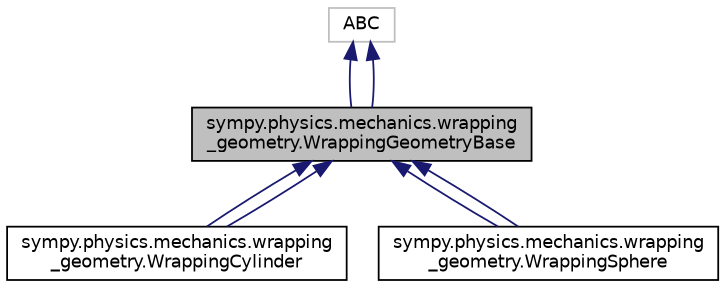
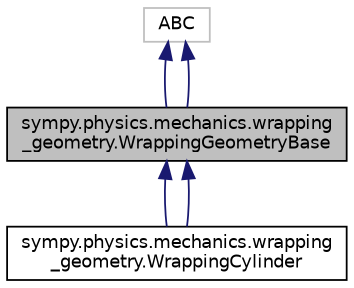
(548, 253) -> none
